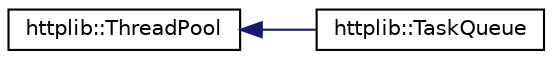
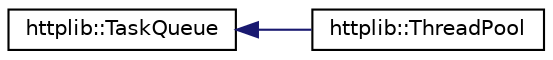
(289, 30) -> (285, 30)
